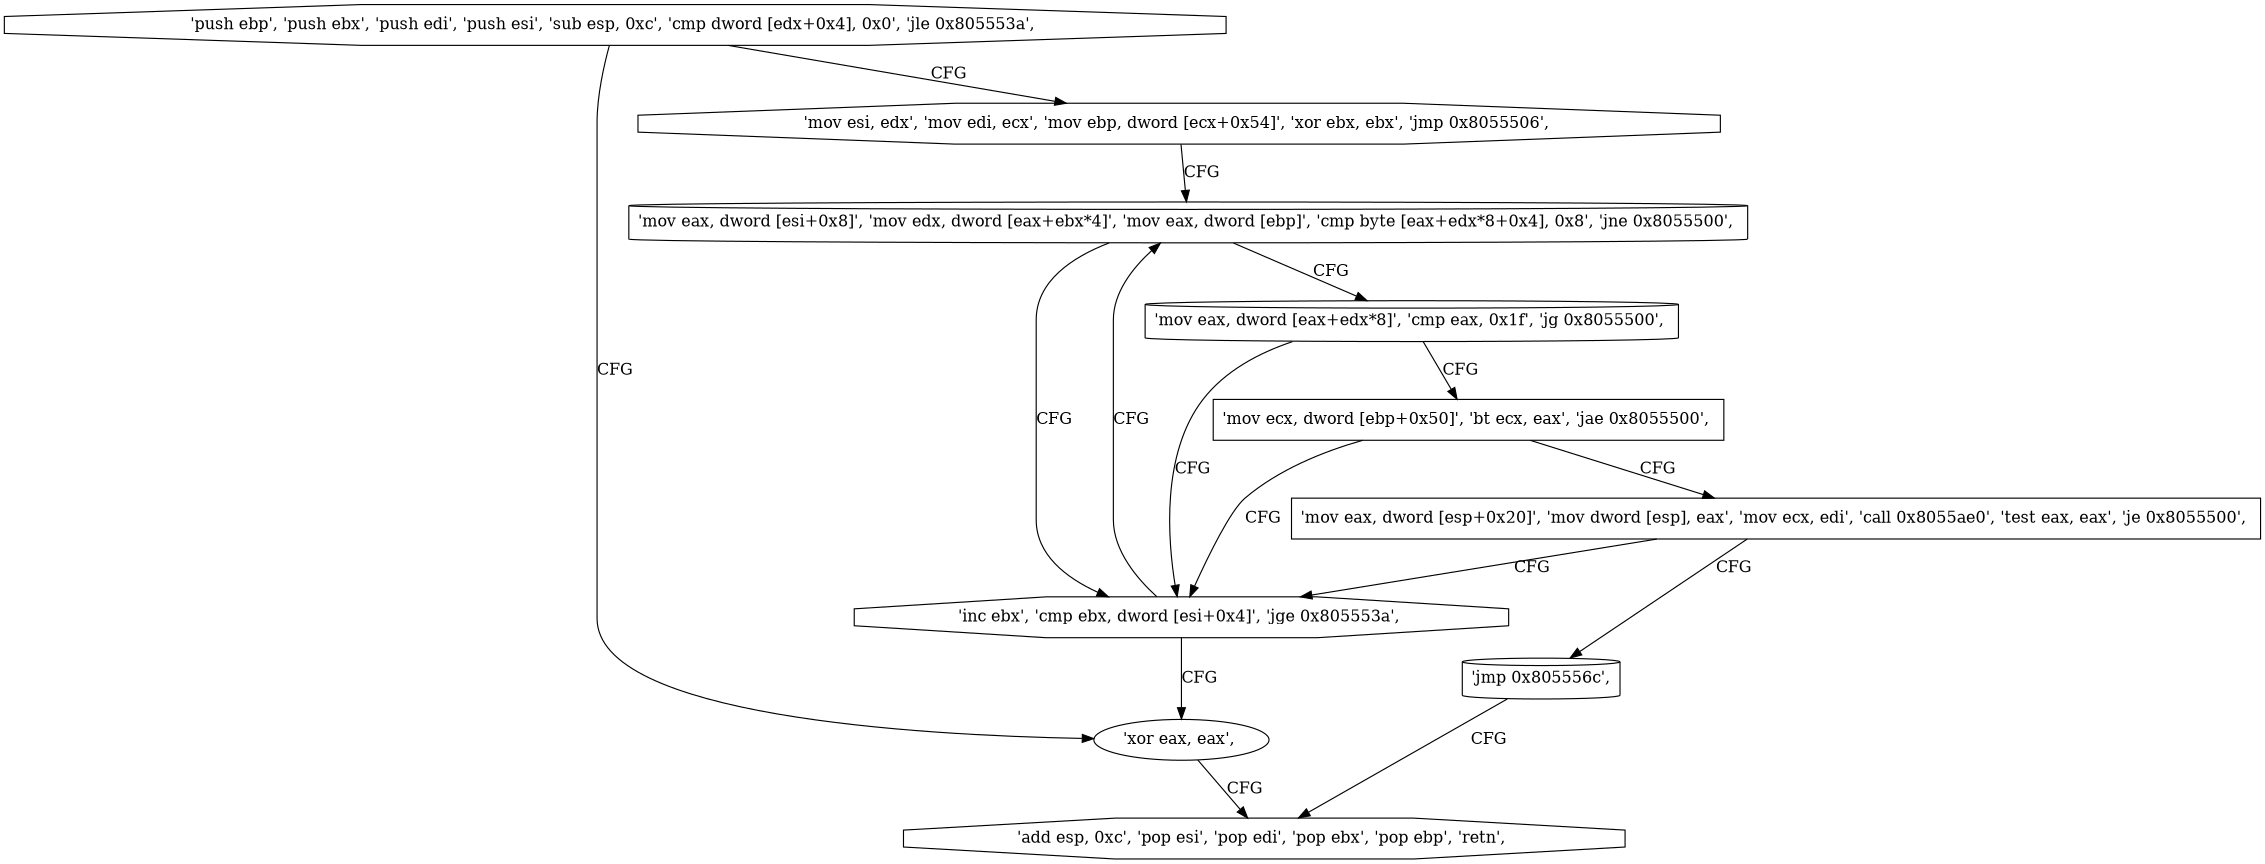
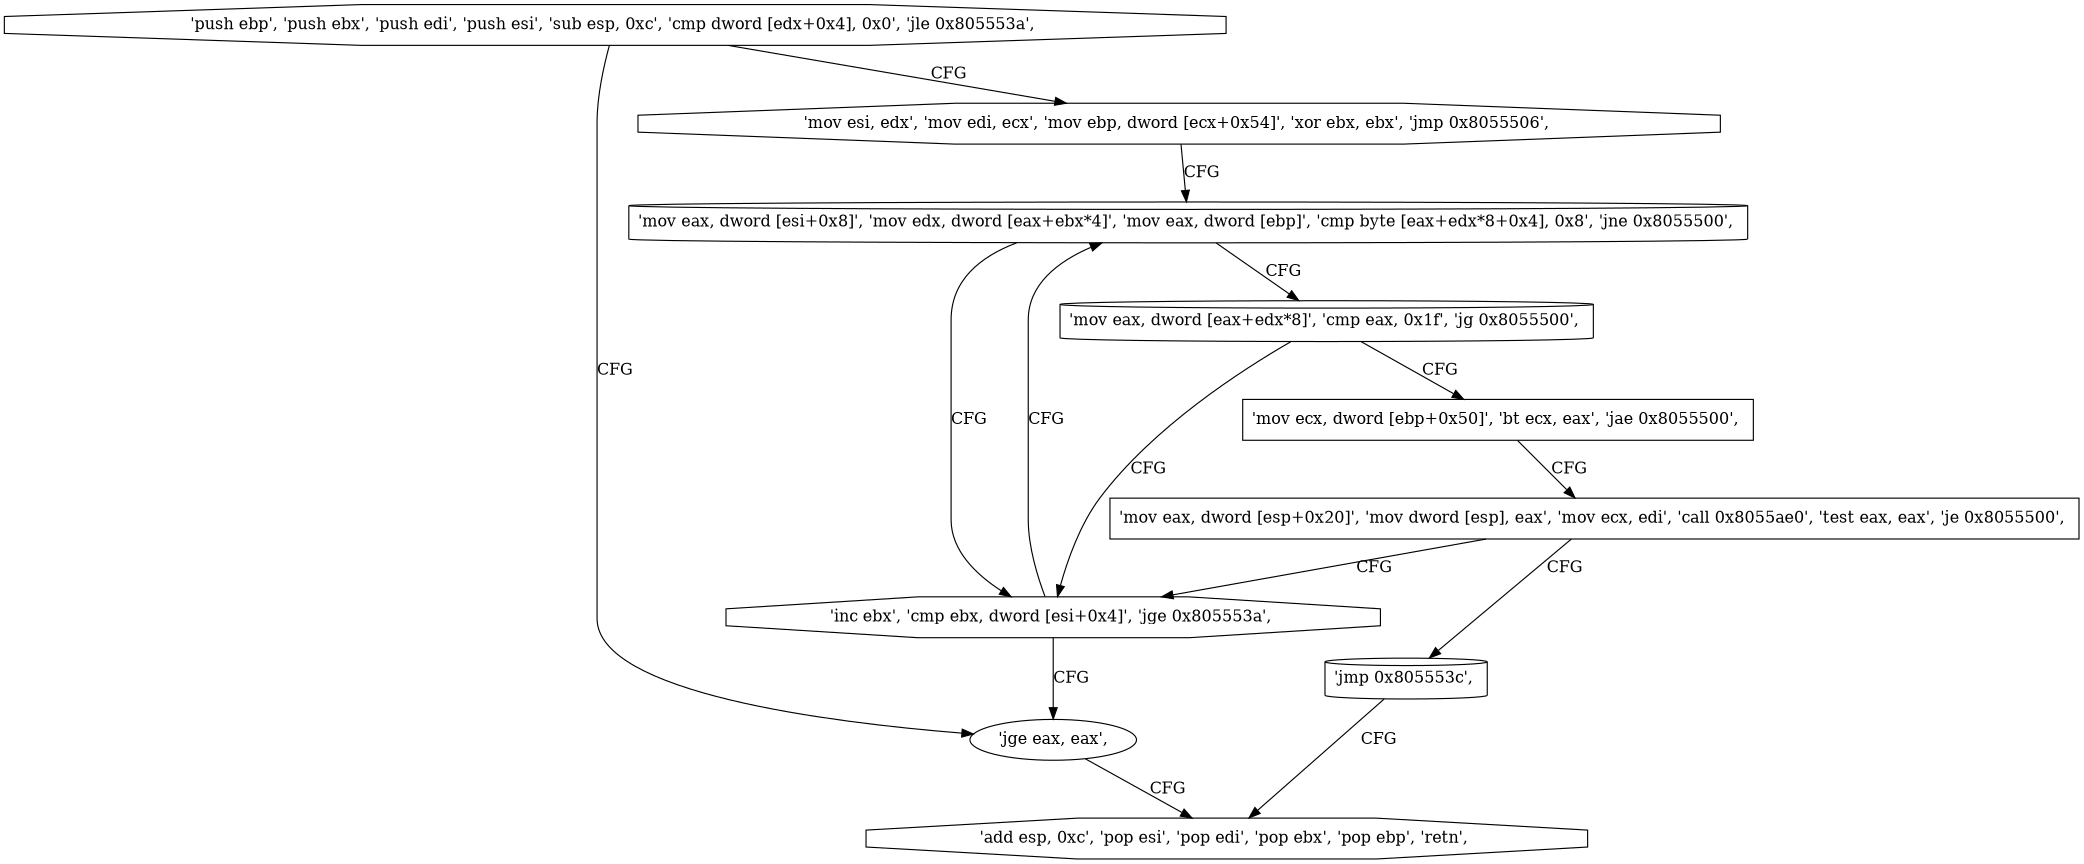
(1257, 489) -> none
(1541, 679) -> (1406, 679)
(1181, 740) -> (1053, 740)
